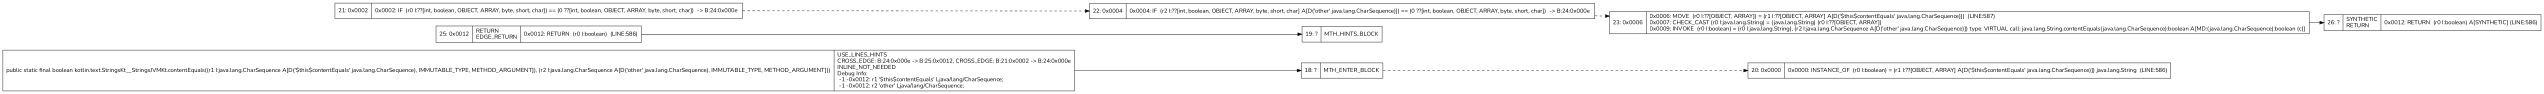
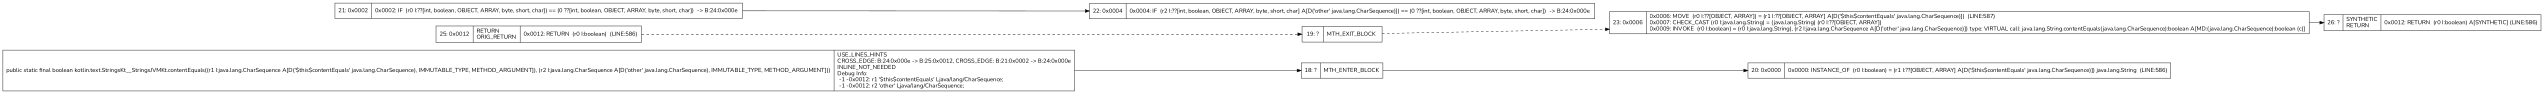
(914, 11) -> (914, 11)
(1600, 16) -> (1494, 31)
(970, 34) -> (970, 34)
(1352, 34) -> (1351, 34)
(497, 37) -> (496, 37)
(1563, 71) -> (1563, 71)
